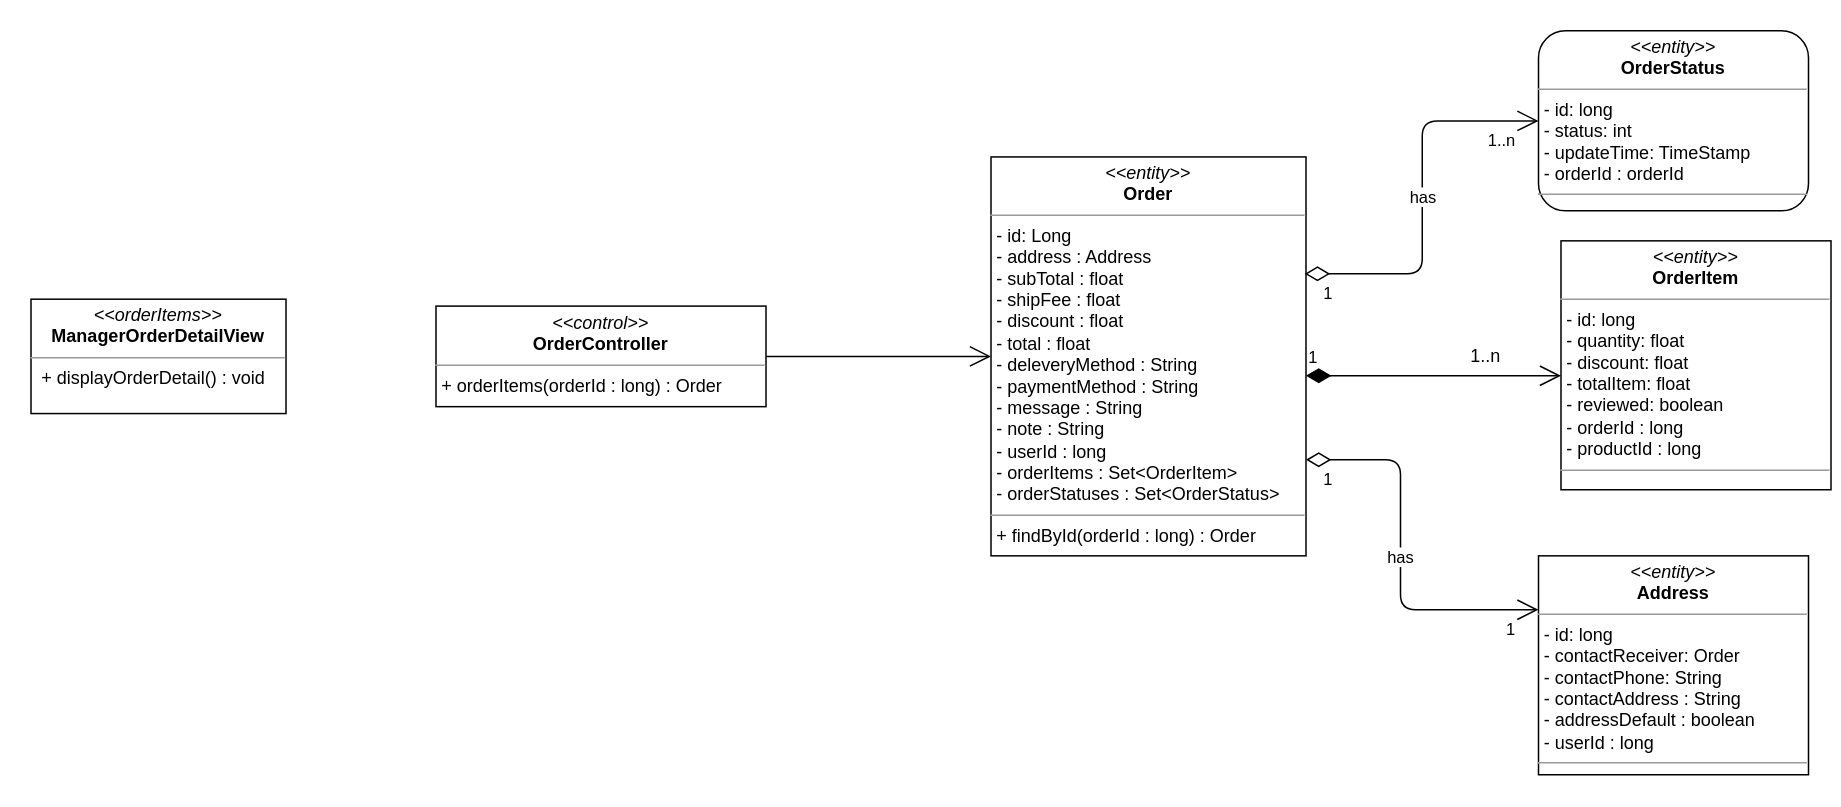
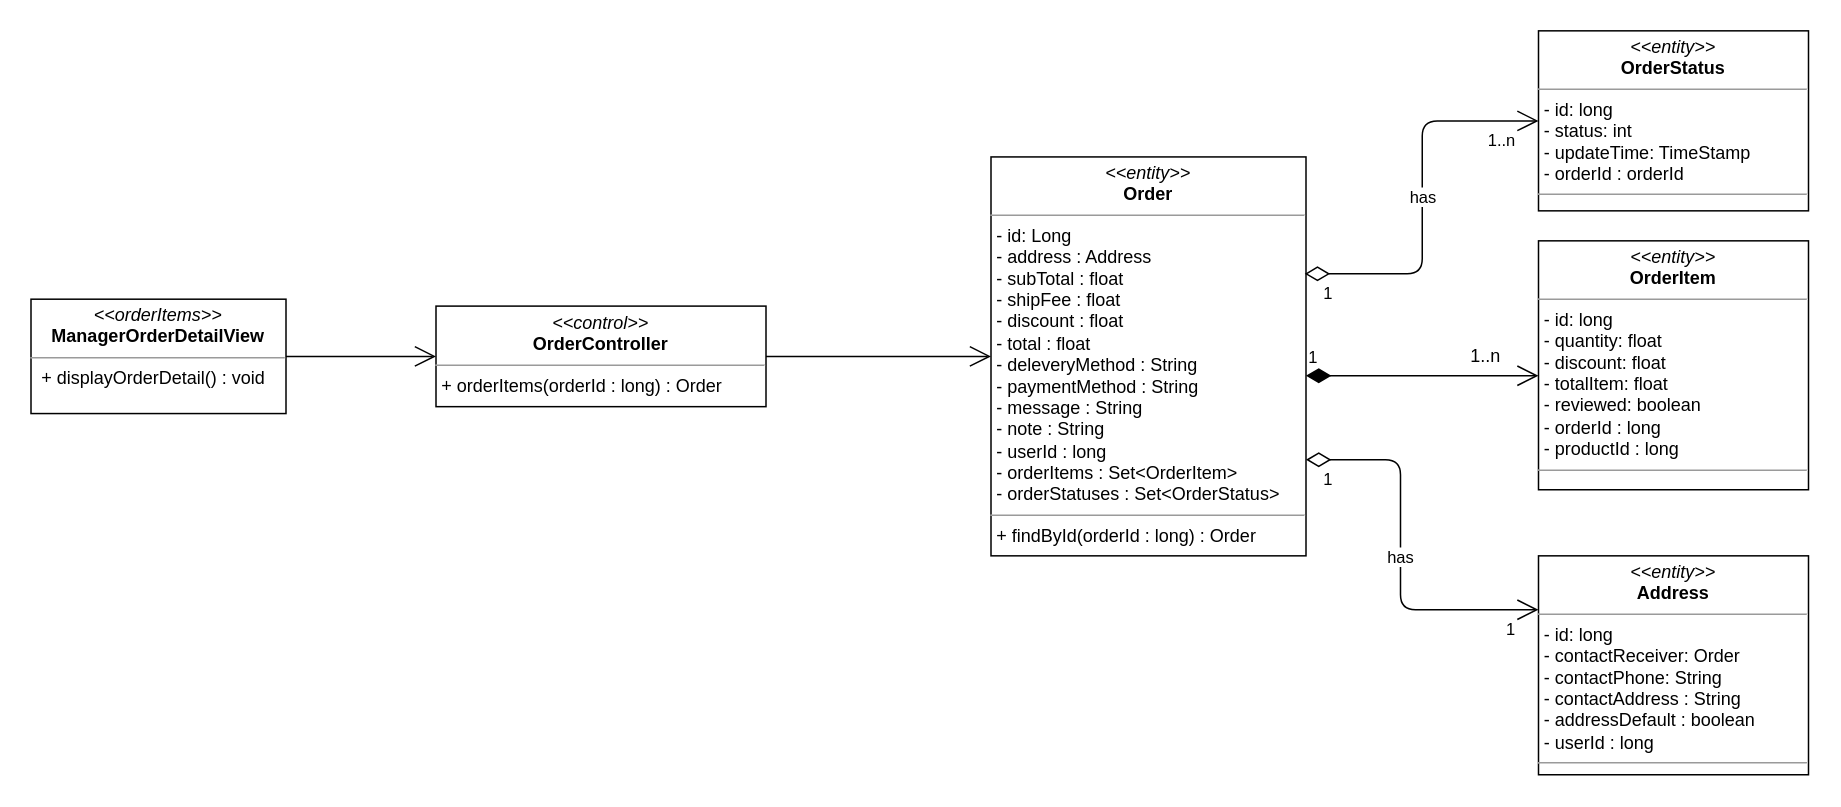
(1673, 121) -> (1673, 121)
none -> (359, 356)
(1696, 365) -> (1673, 365)
